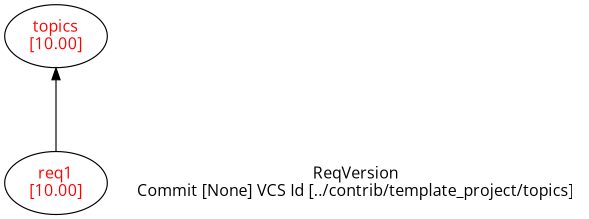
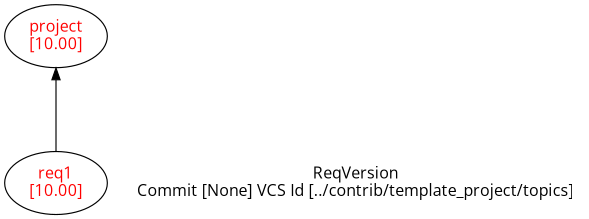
(56, 36) -> (56, 36)
